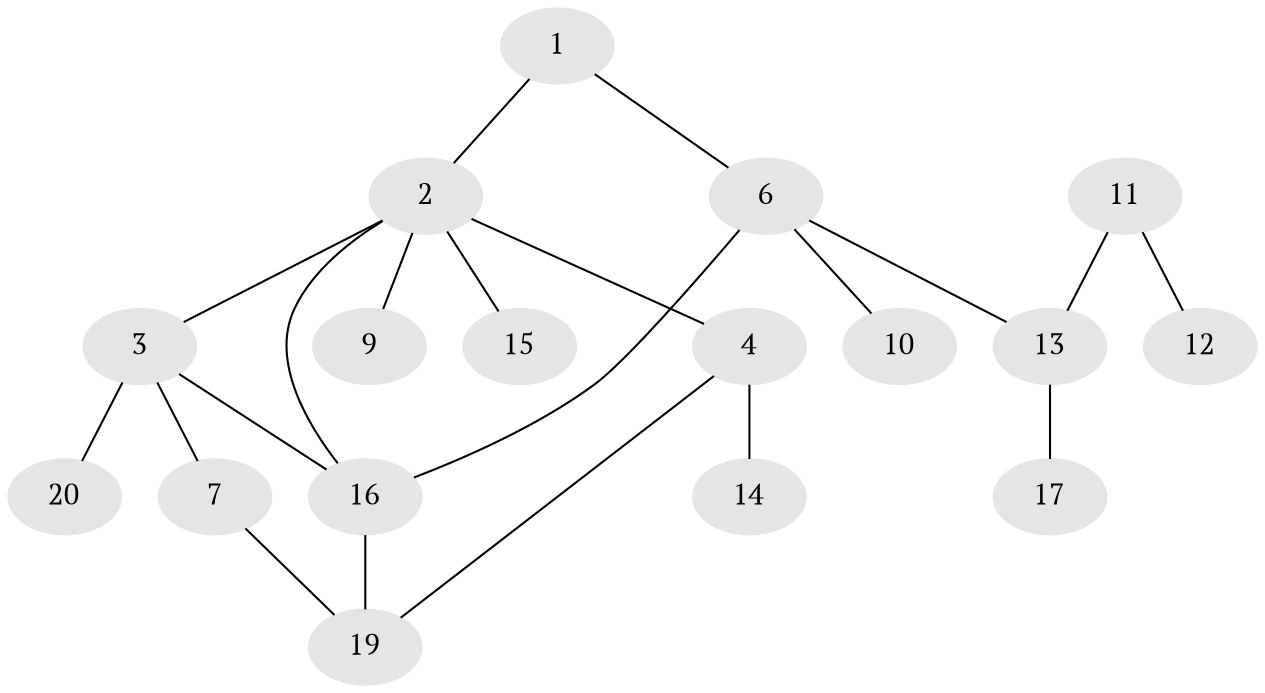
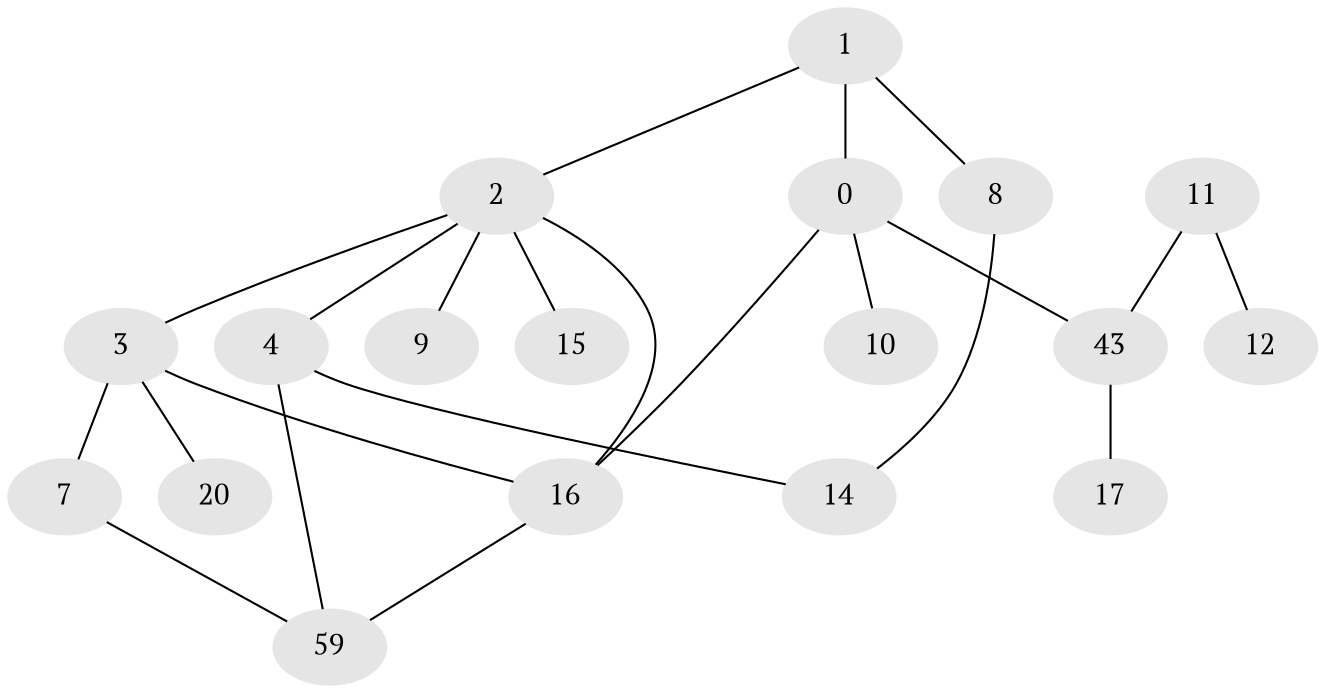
(766, 196) -> (845, 196)
none -> (996, 196)
(1050, 347) -> (1111, 347)
(365, 647) -> (330, 647)
